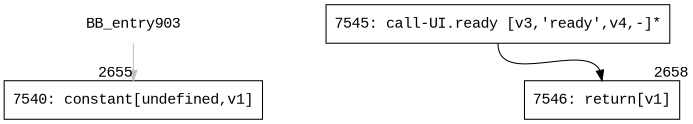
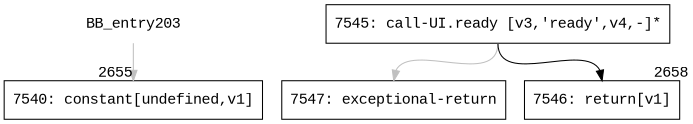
(133, 24) -> (133, 24)
none -> (394, 100)
